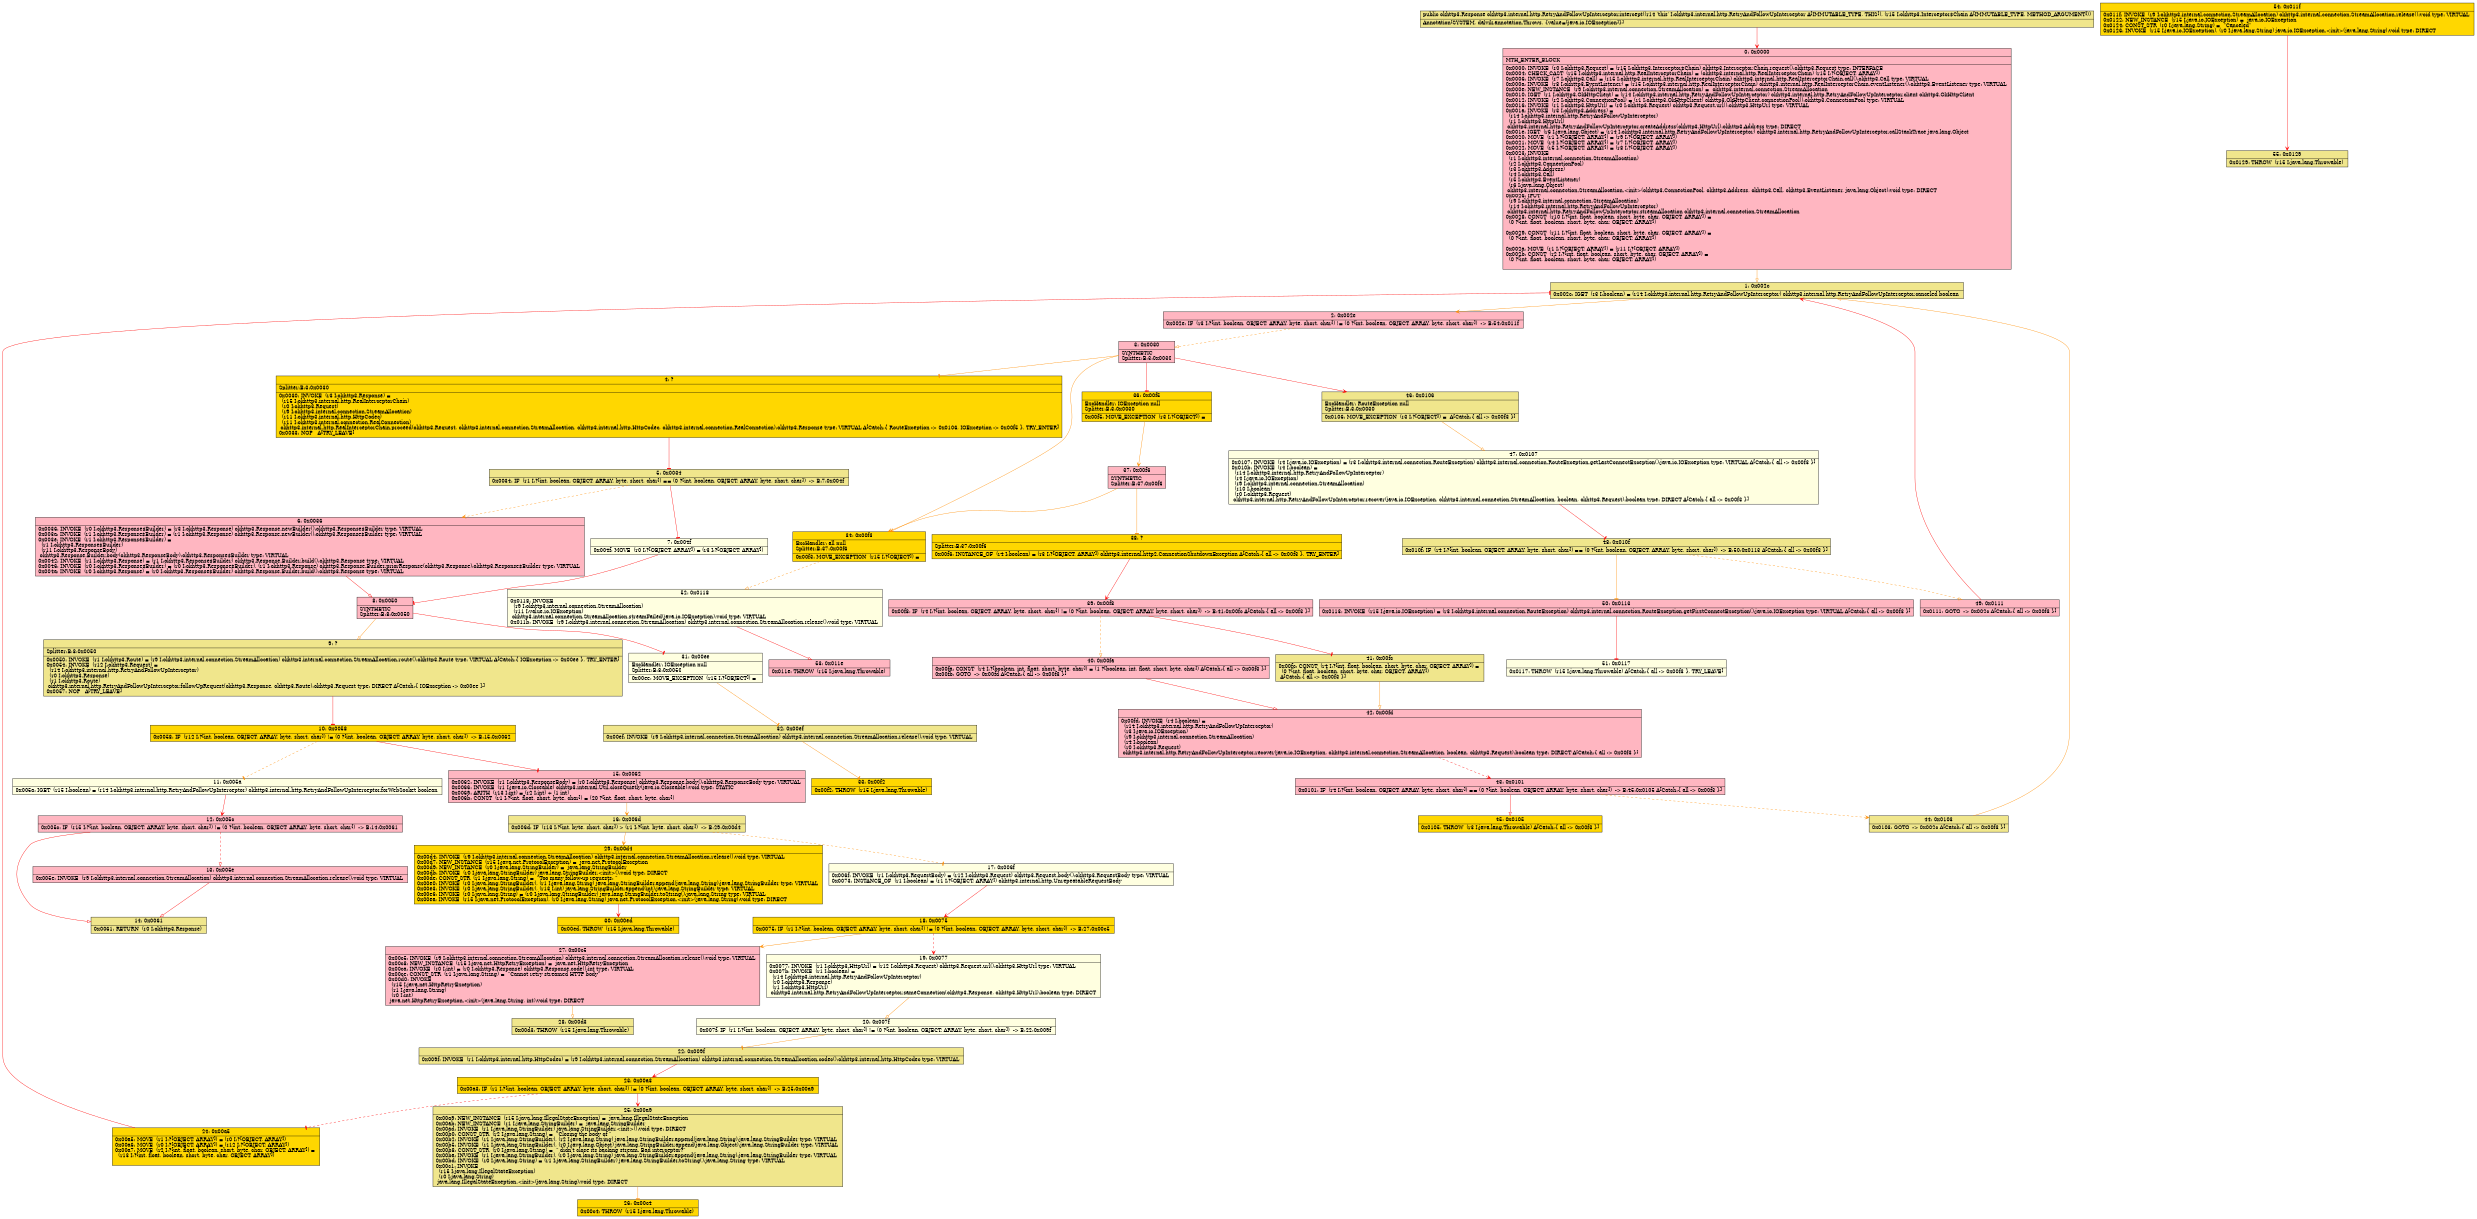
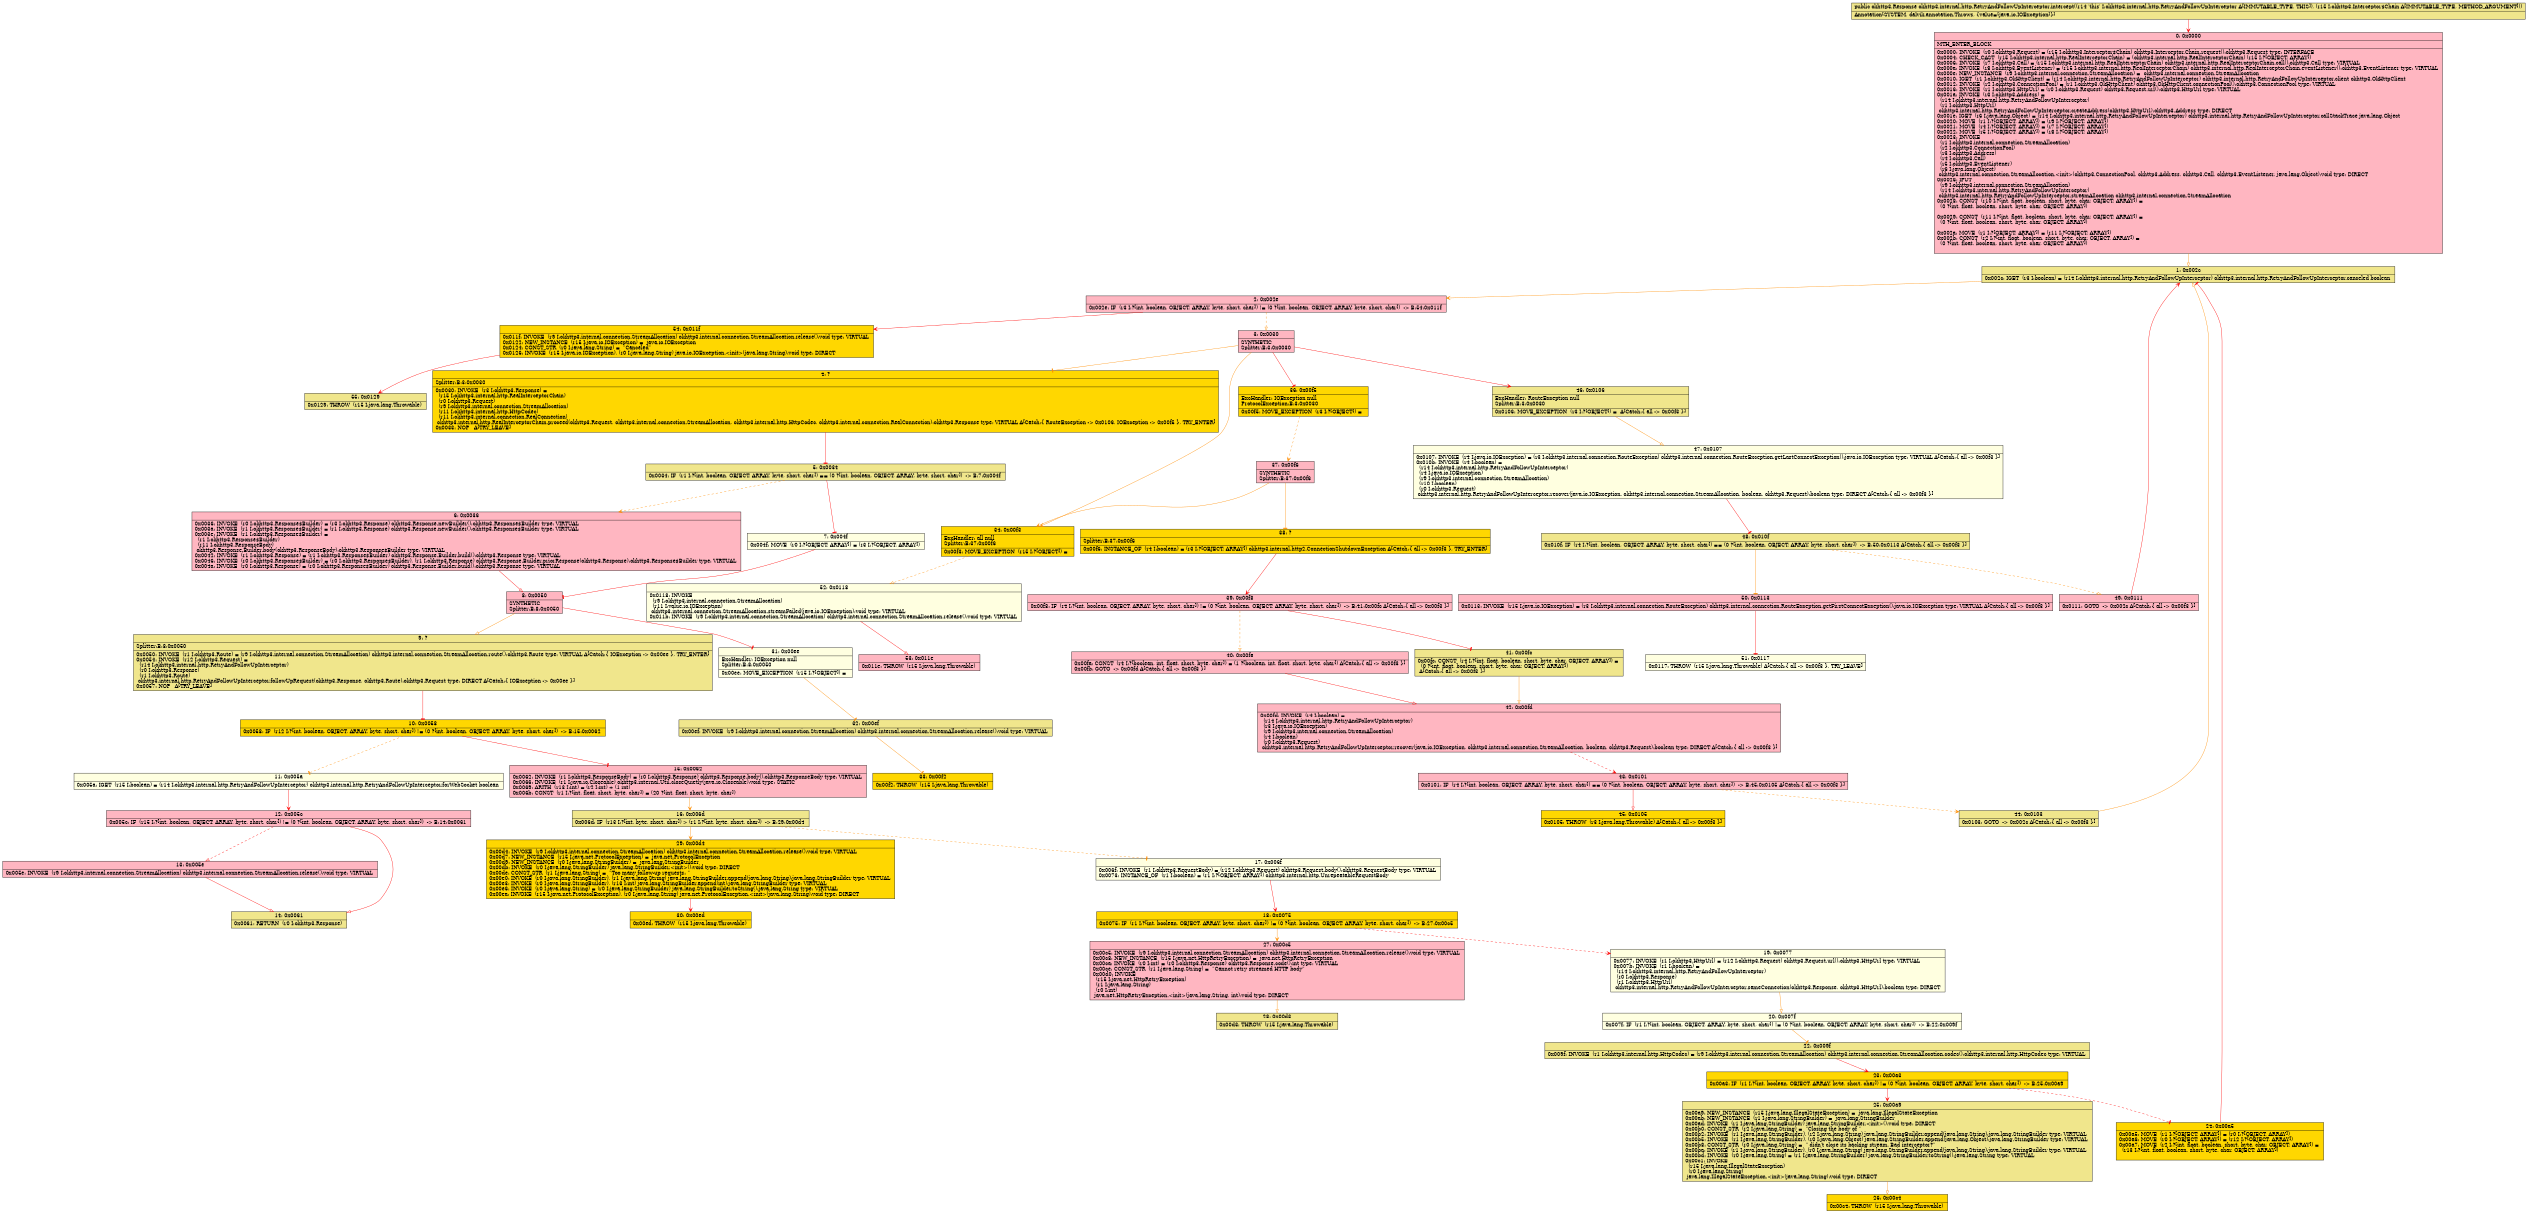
none -> (1010, 321)
(1110, 409) -> (1280, 404)
(1142, 442) -> (1294, 437)
(638, 1192) -> (1887, 1186)
